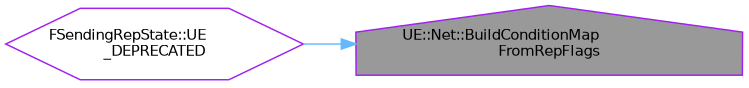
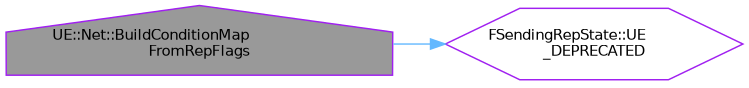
(322, 44) -> (412, 44)
